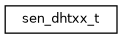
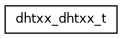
(61, 19) -> (61, 19)
